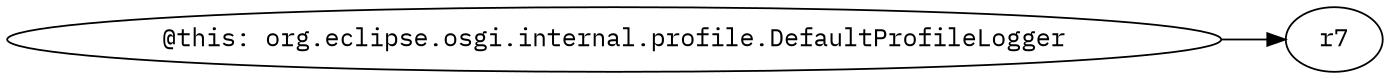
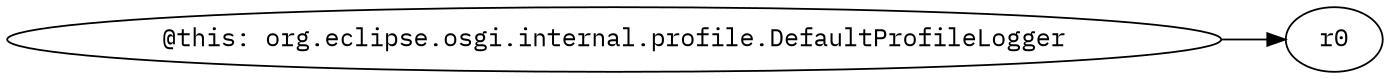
(1334, 40) -> (1334, 40)
